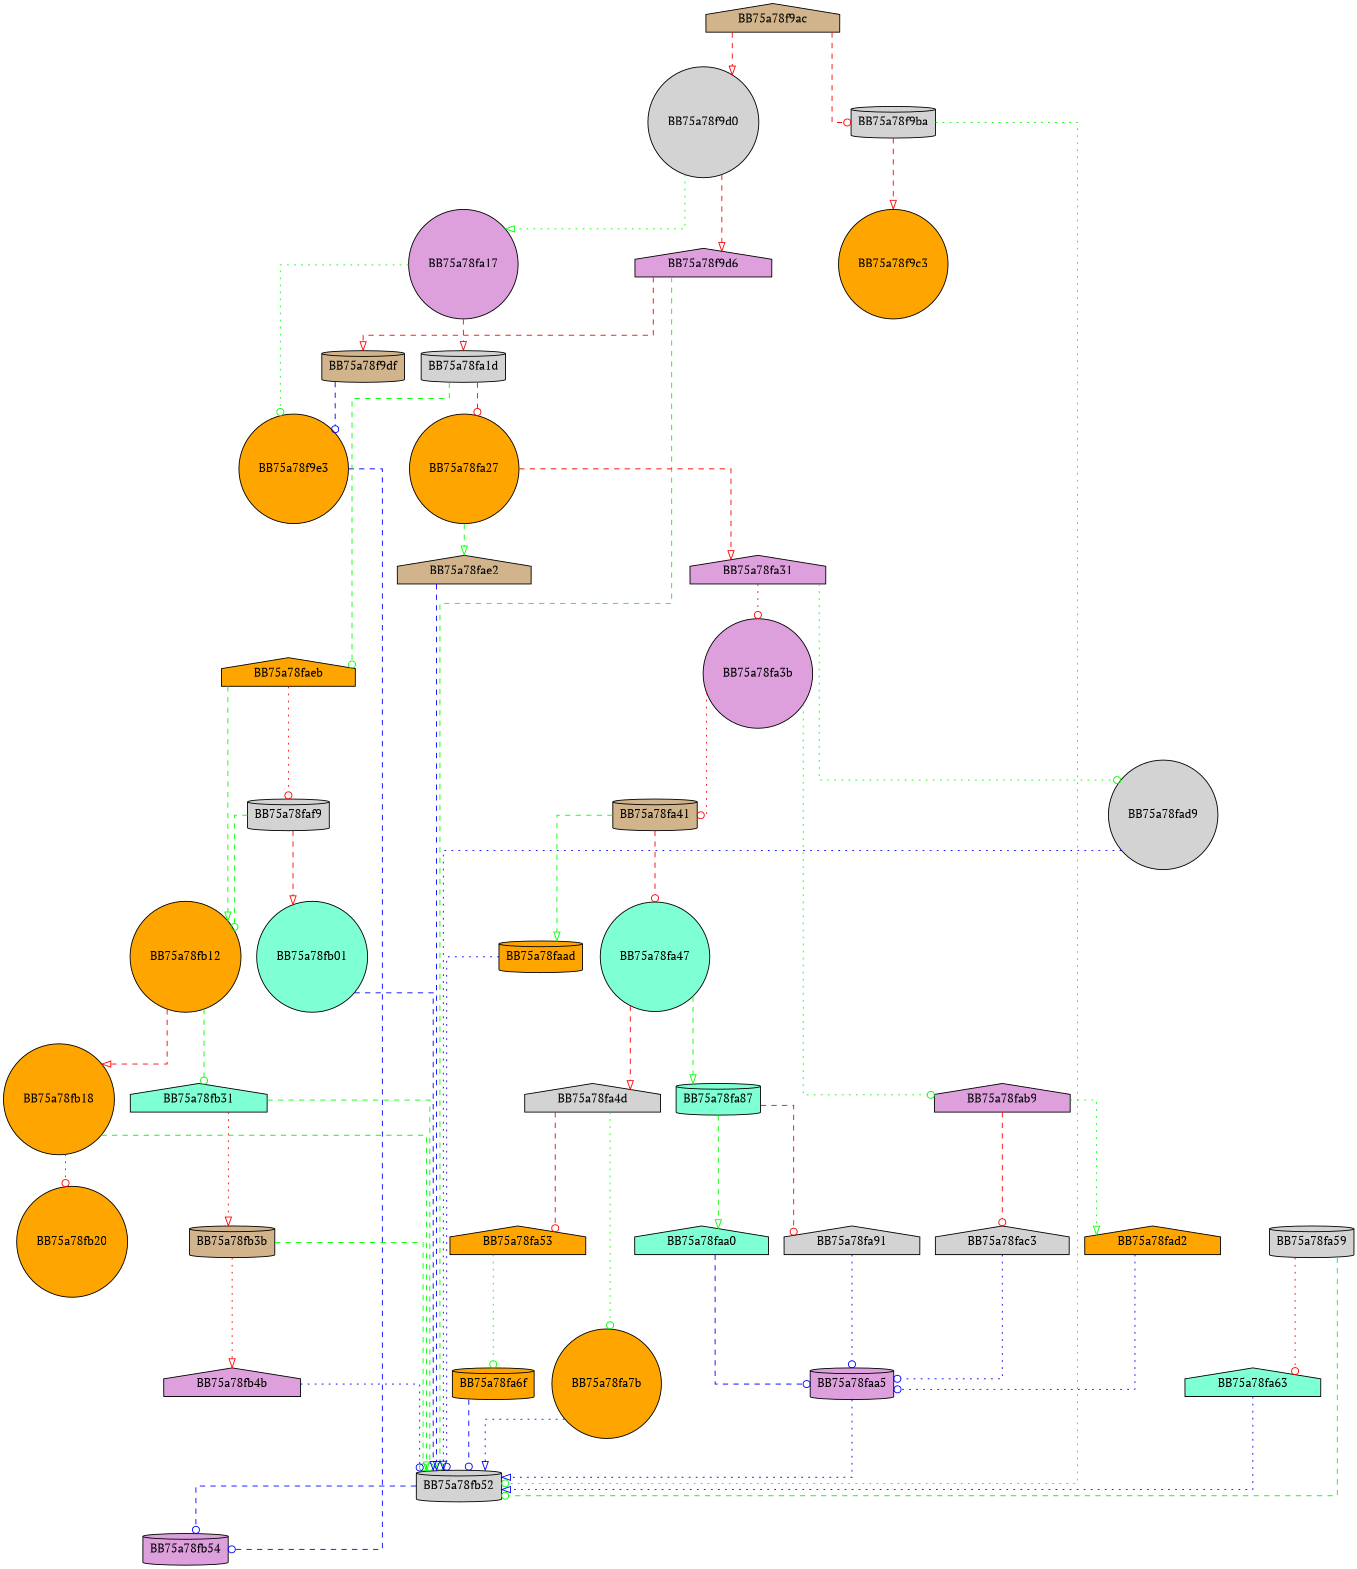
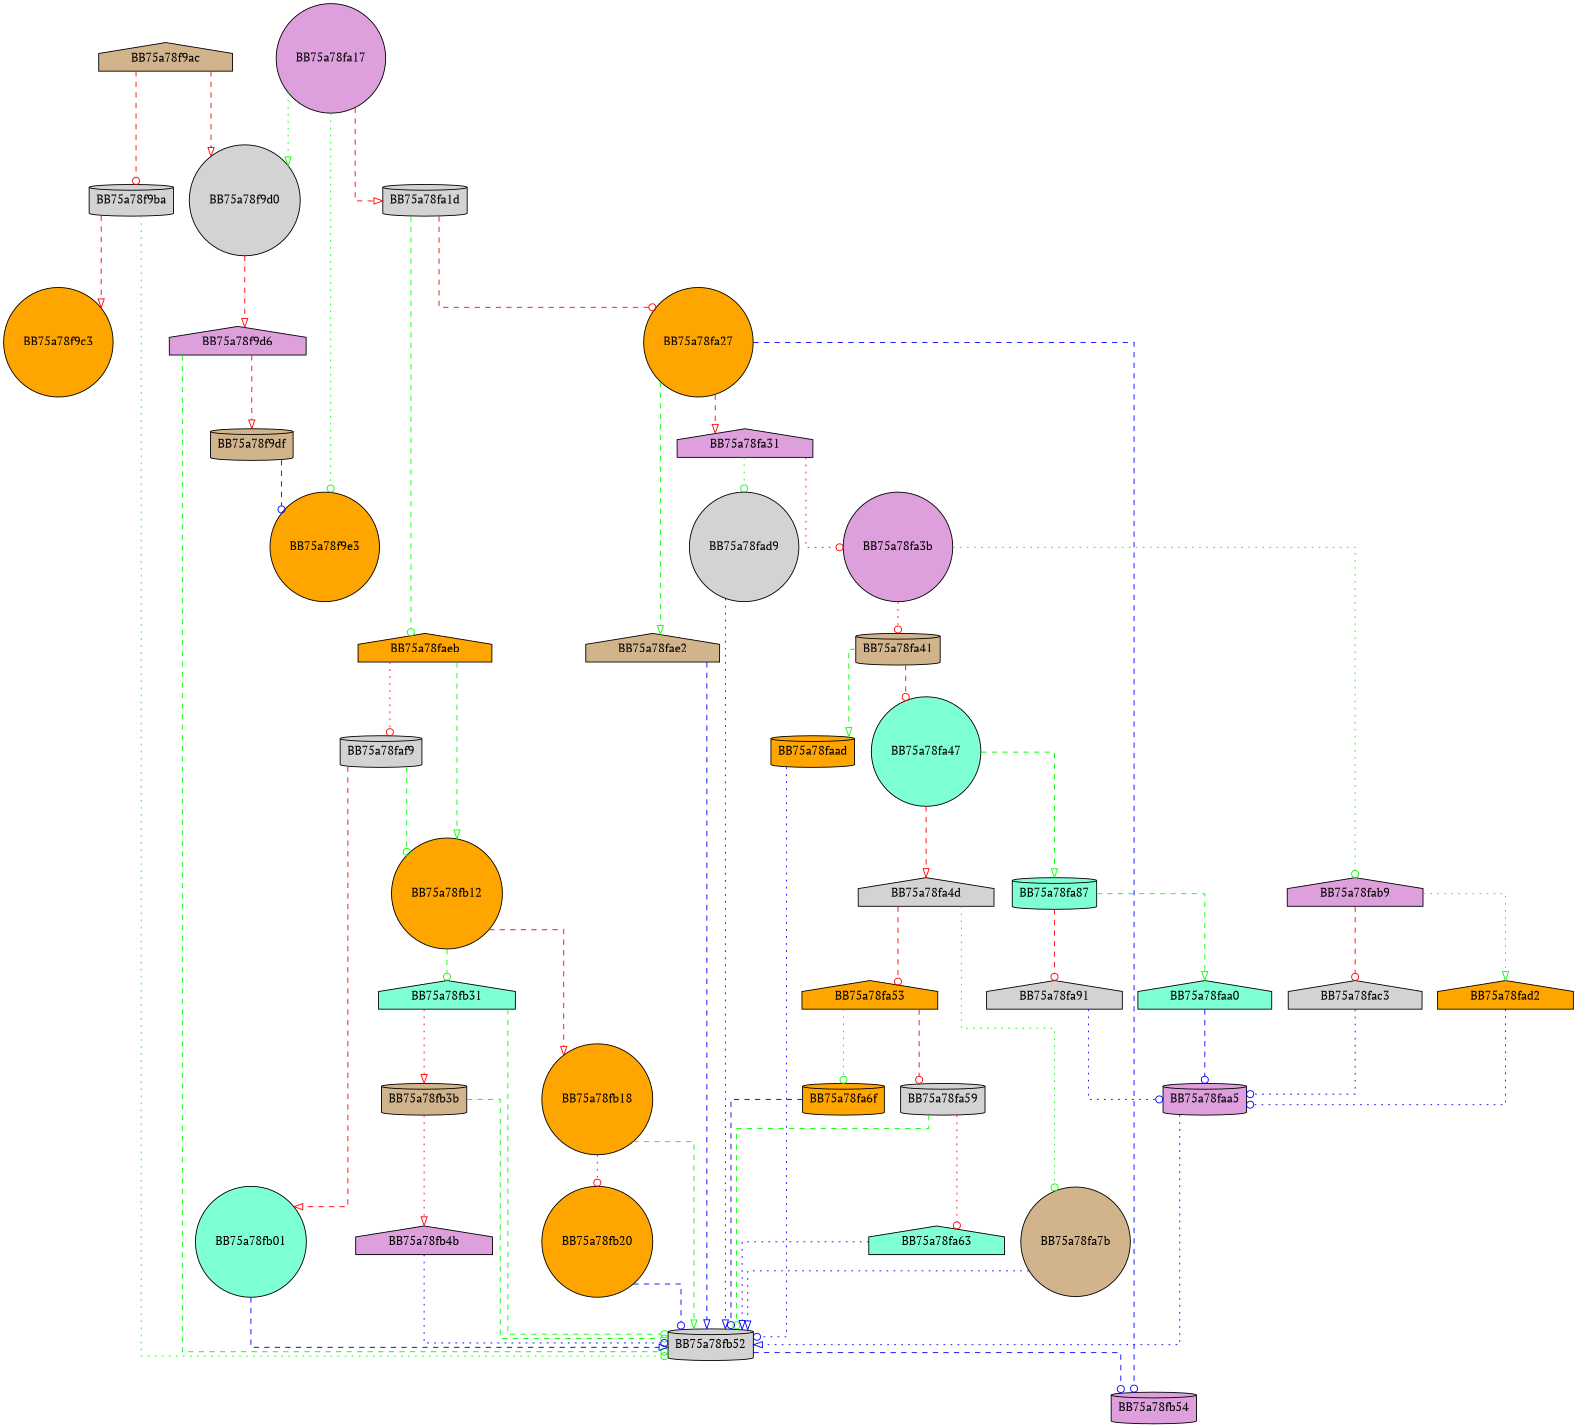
(627, 229) -> (288, 125)
none -> (919, 1043)
(382, 1066) -> (1134, 673)
none -> (676, 1284)
(607, 1384) -> (1076, 1242)
